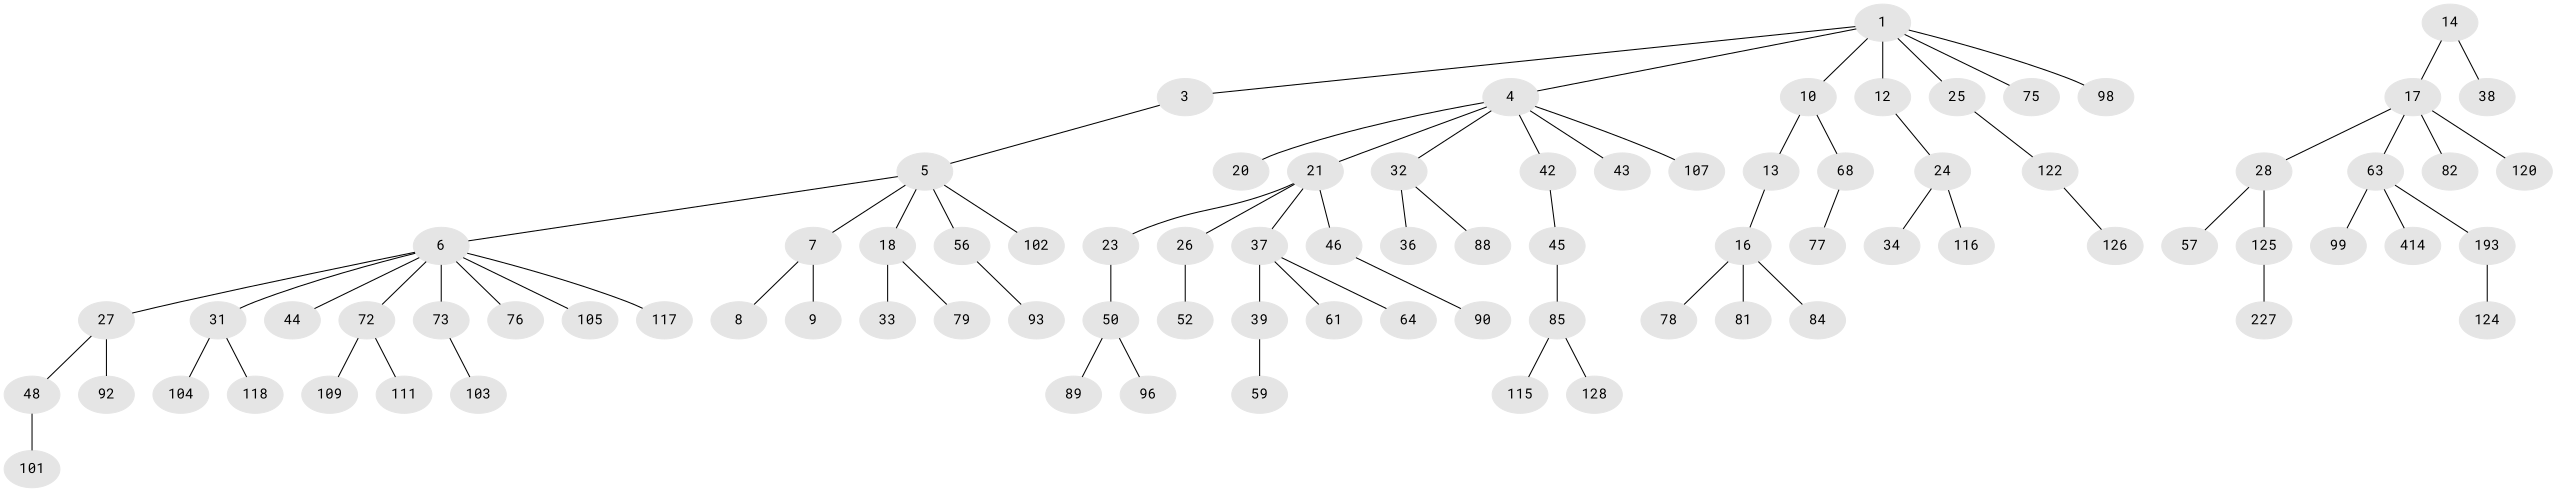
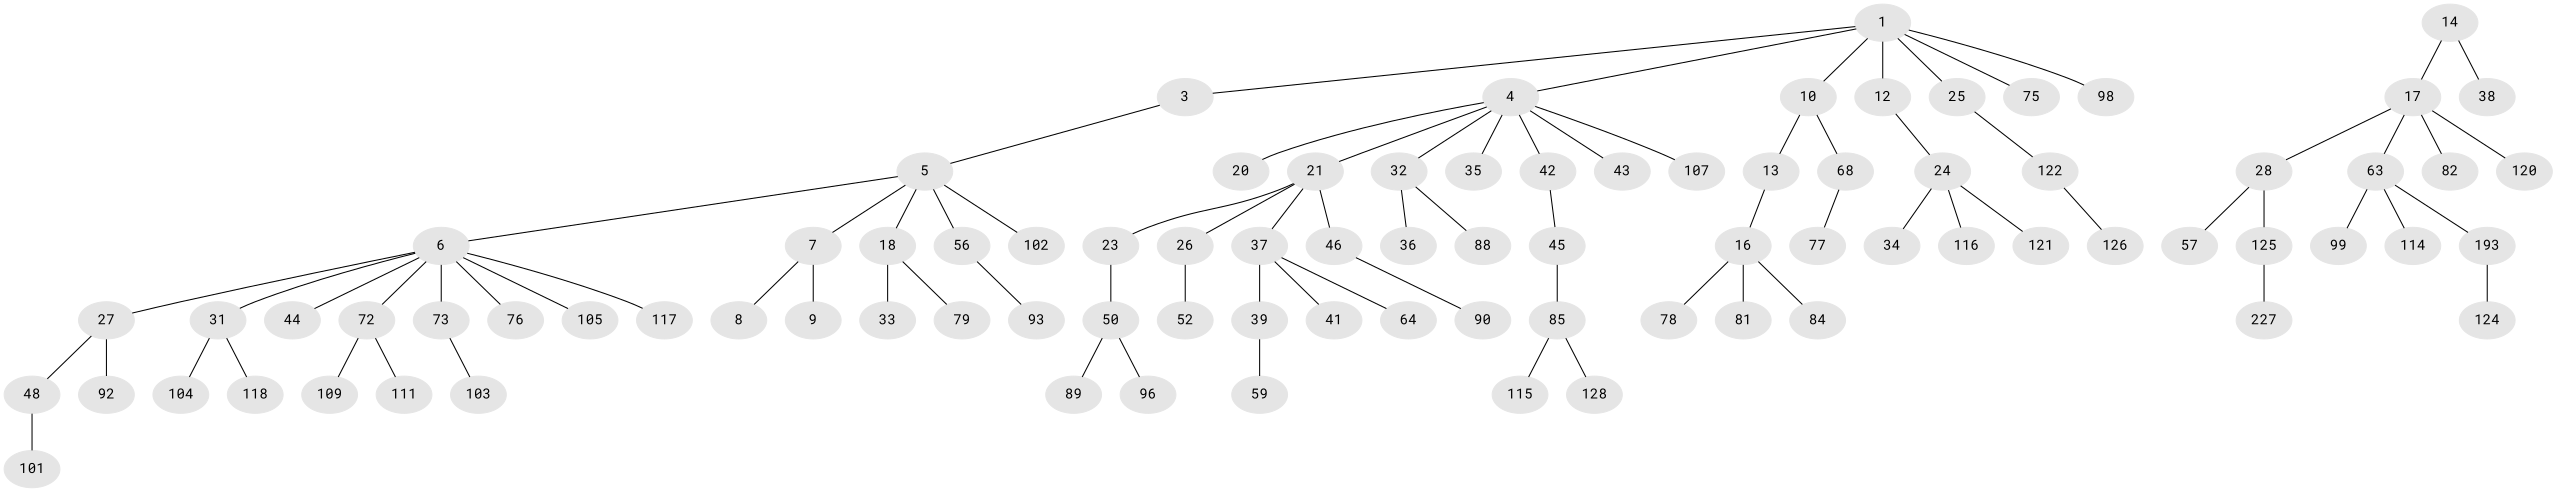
none -> (1474, 172)
none -> (2041, 246)
(2413, 246) -> (2413, 246)
(1334, 320) -> (1334, 320)
